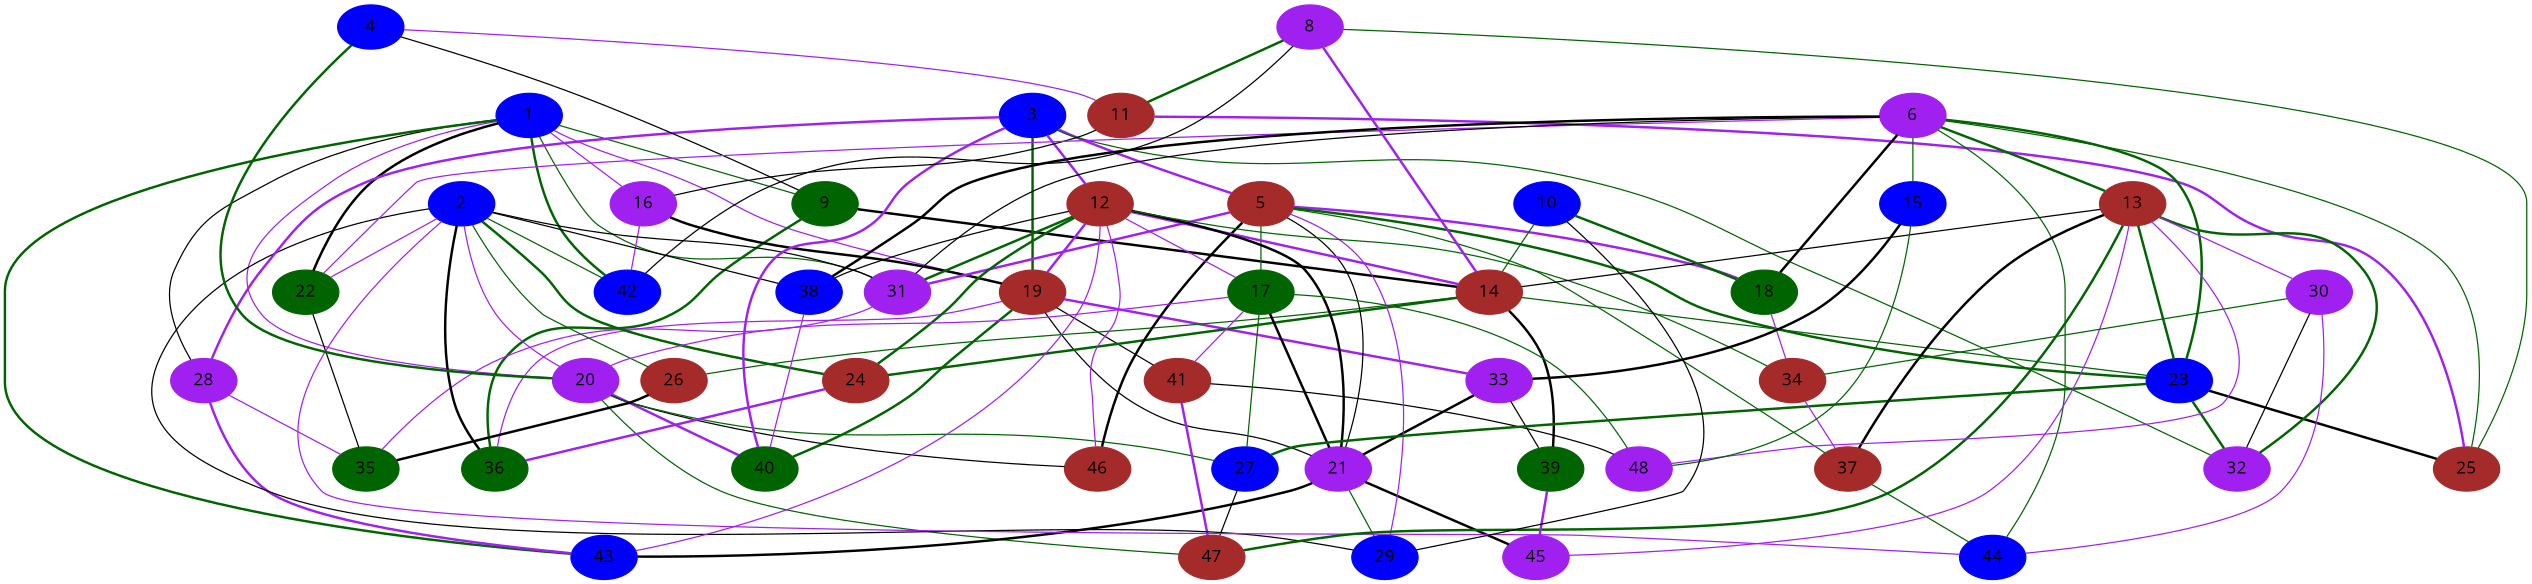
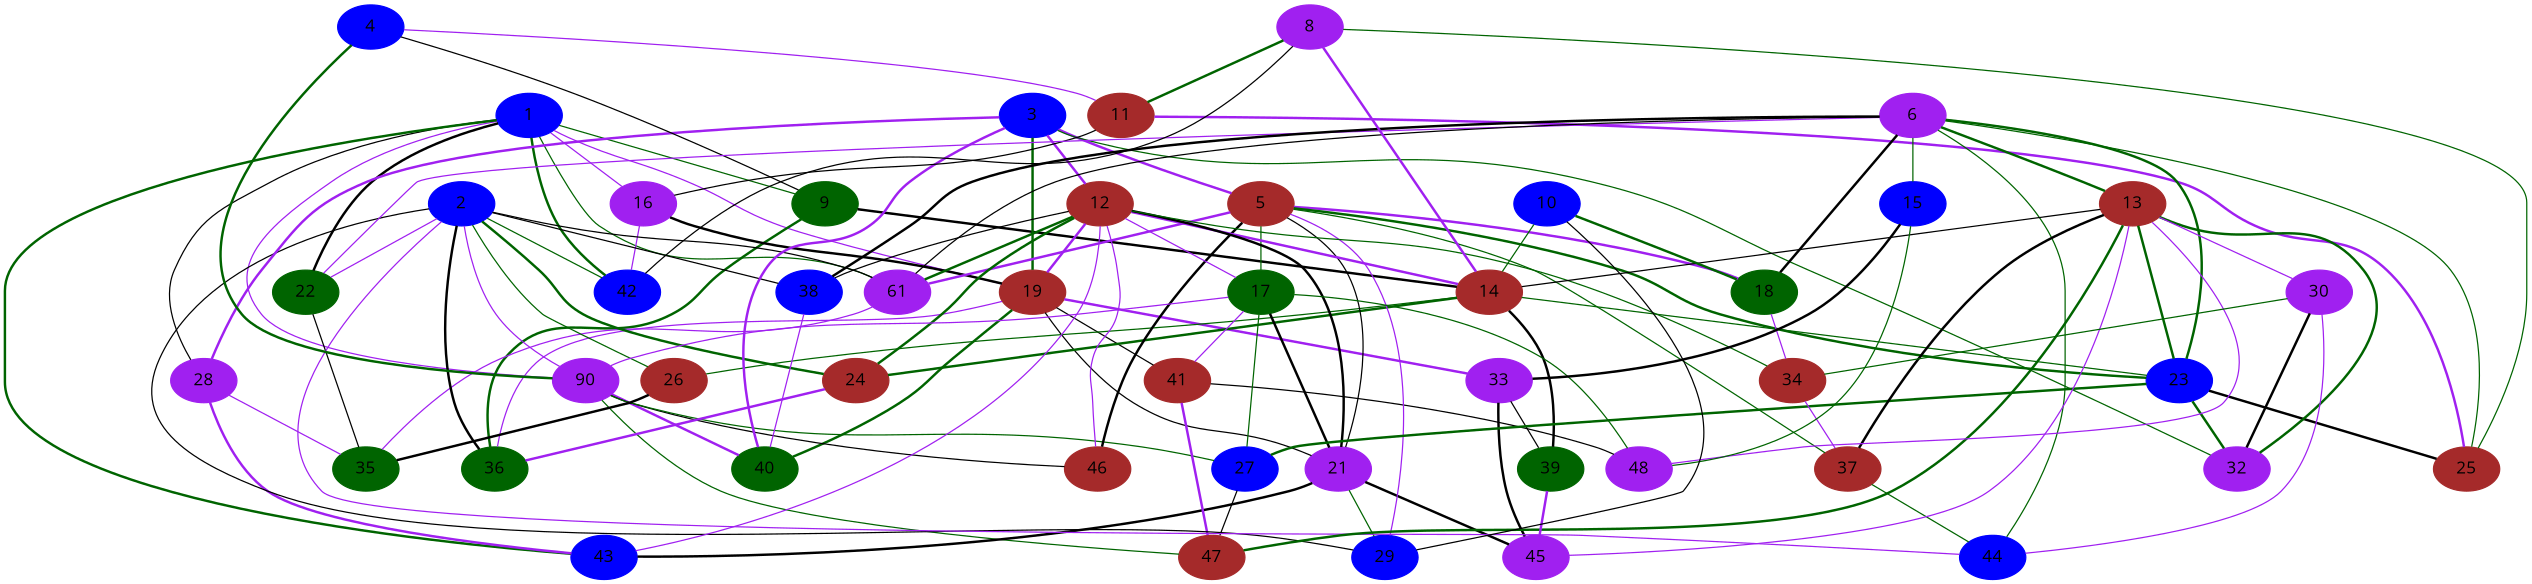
(898, 292) -> (898, 292)
(2278, 380) -> (2278, 380)
(586, 381) -> (586, 381)
(1419, 425) -> (1503, 471)
